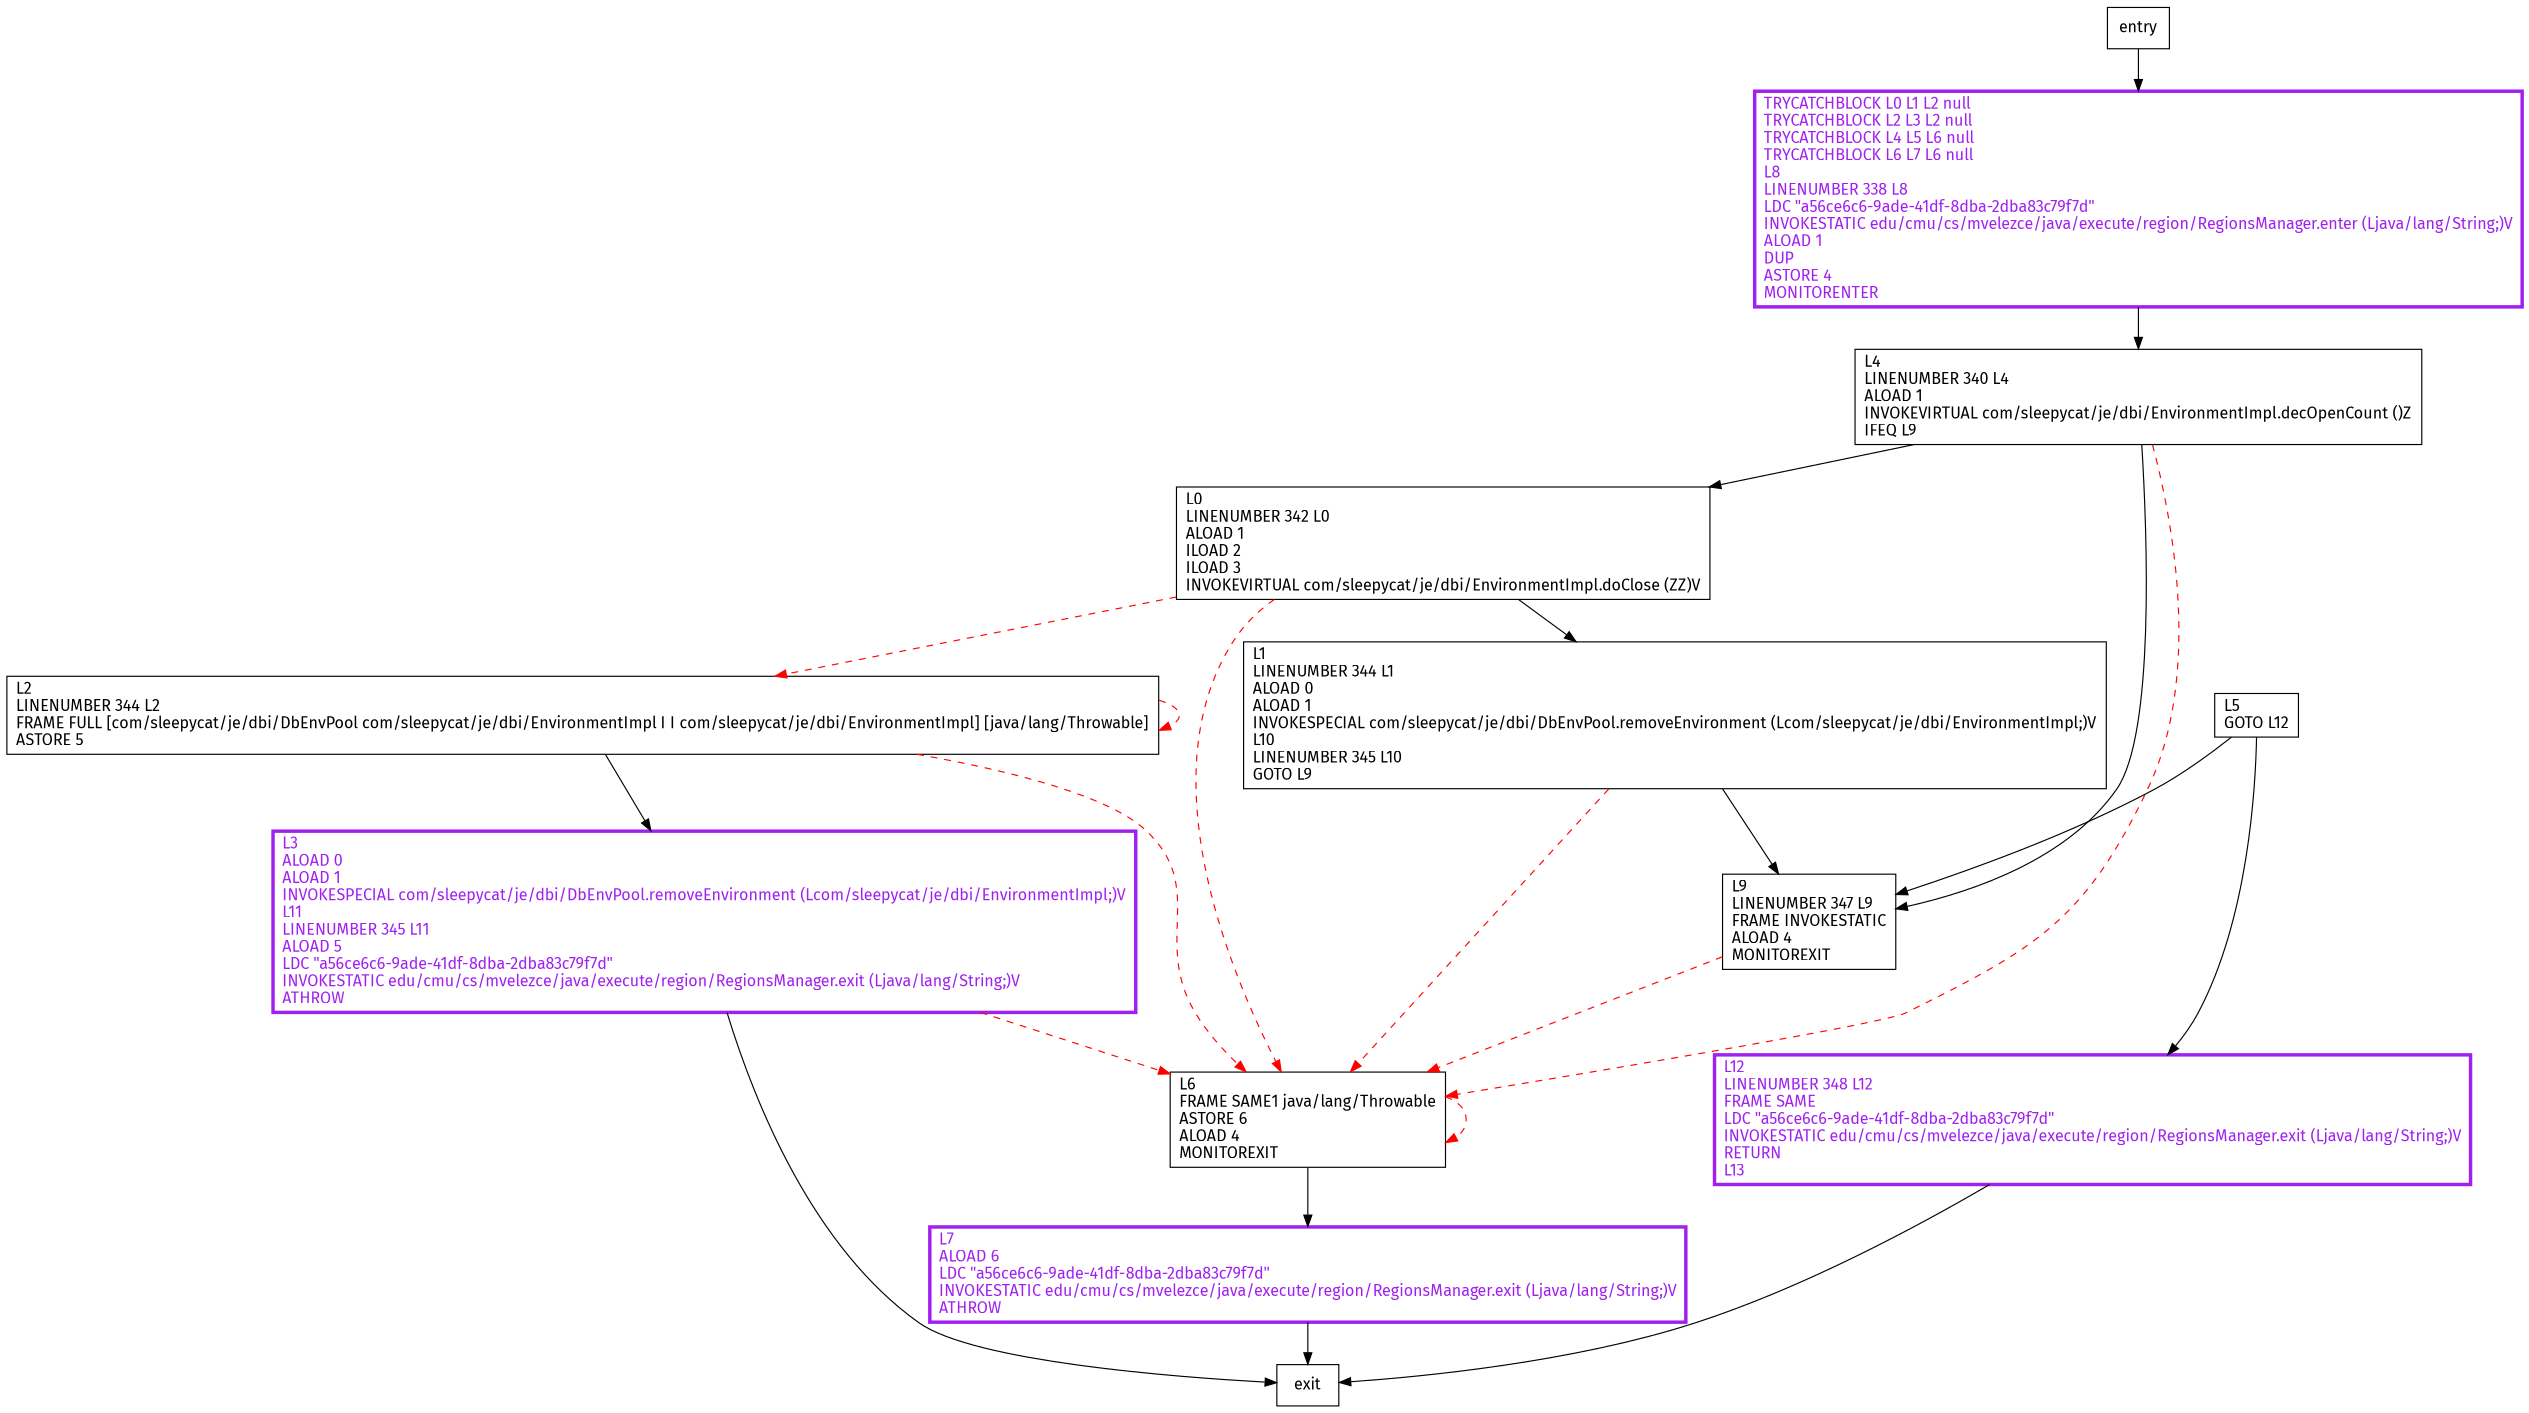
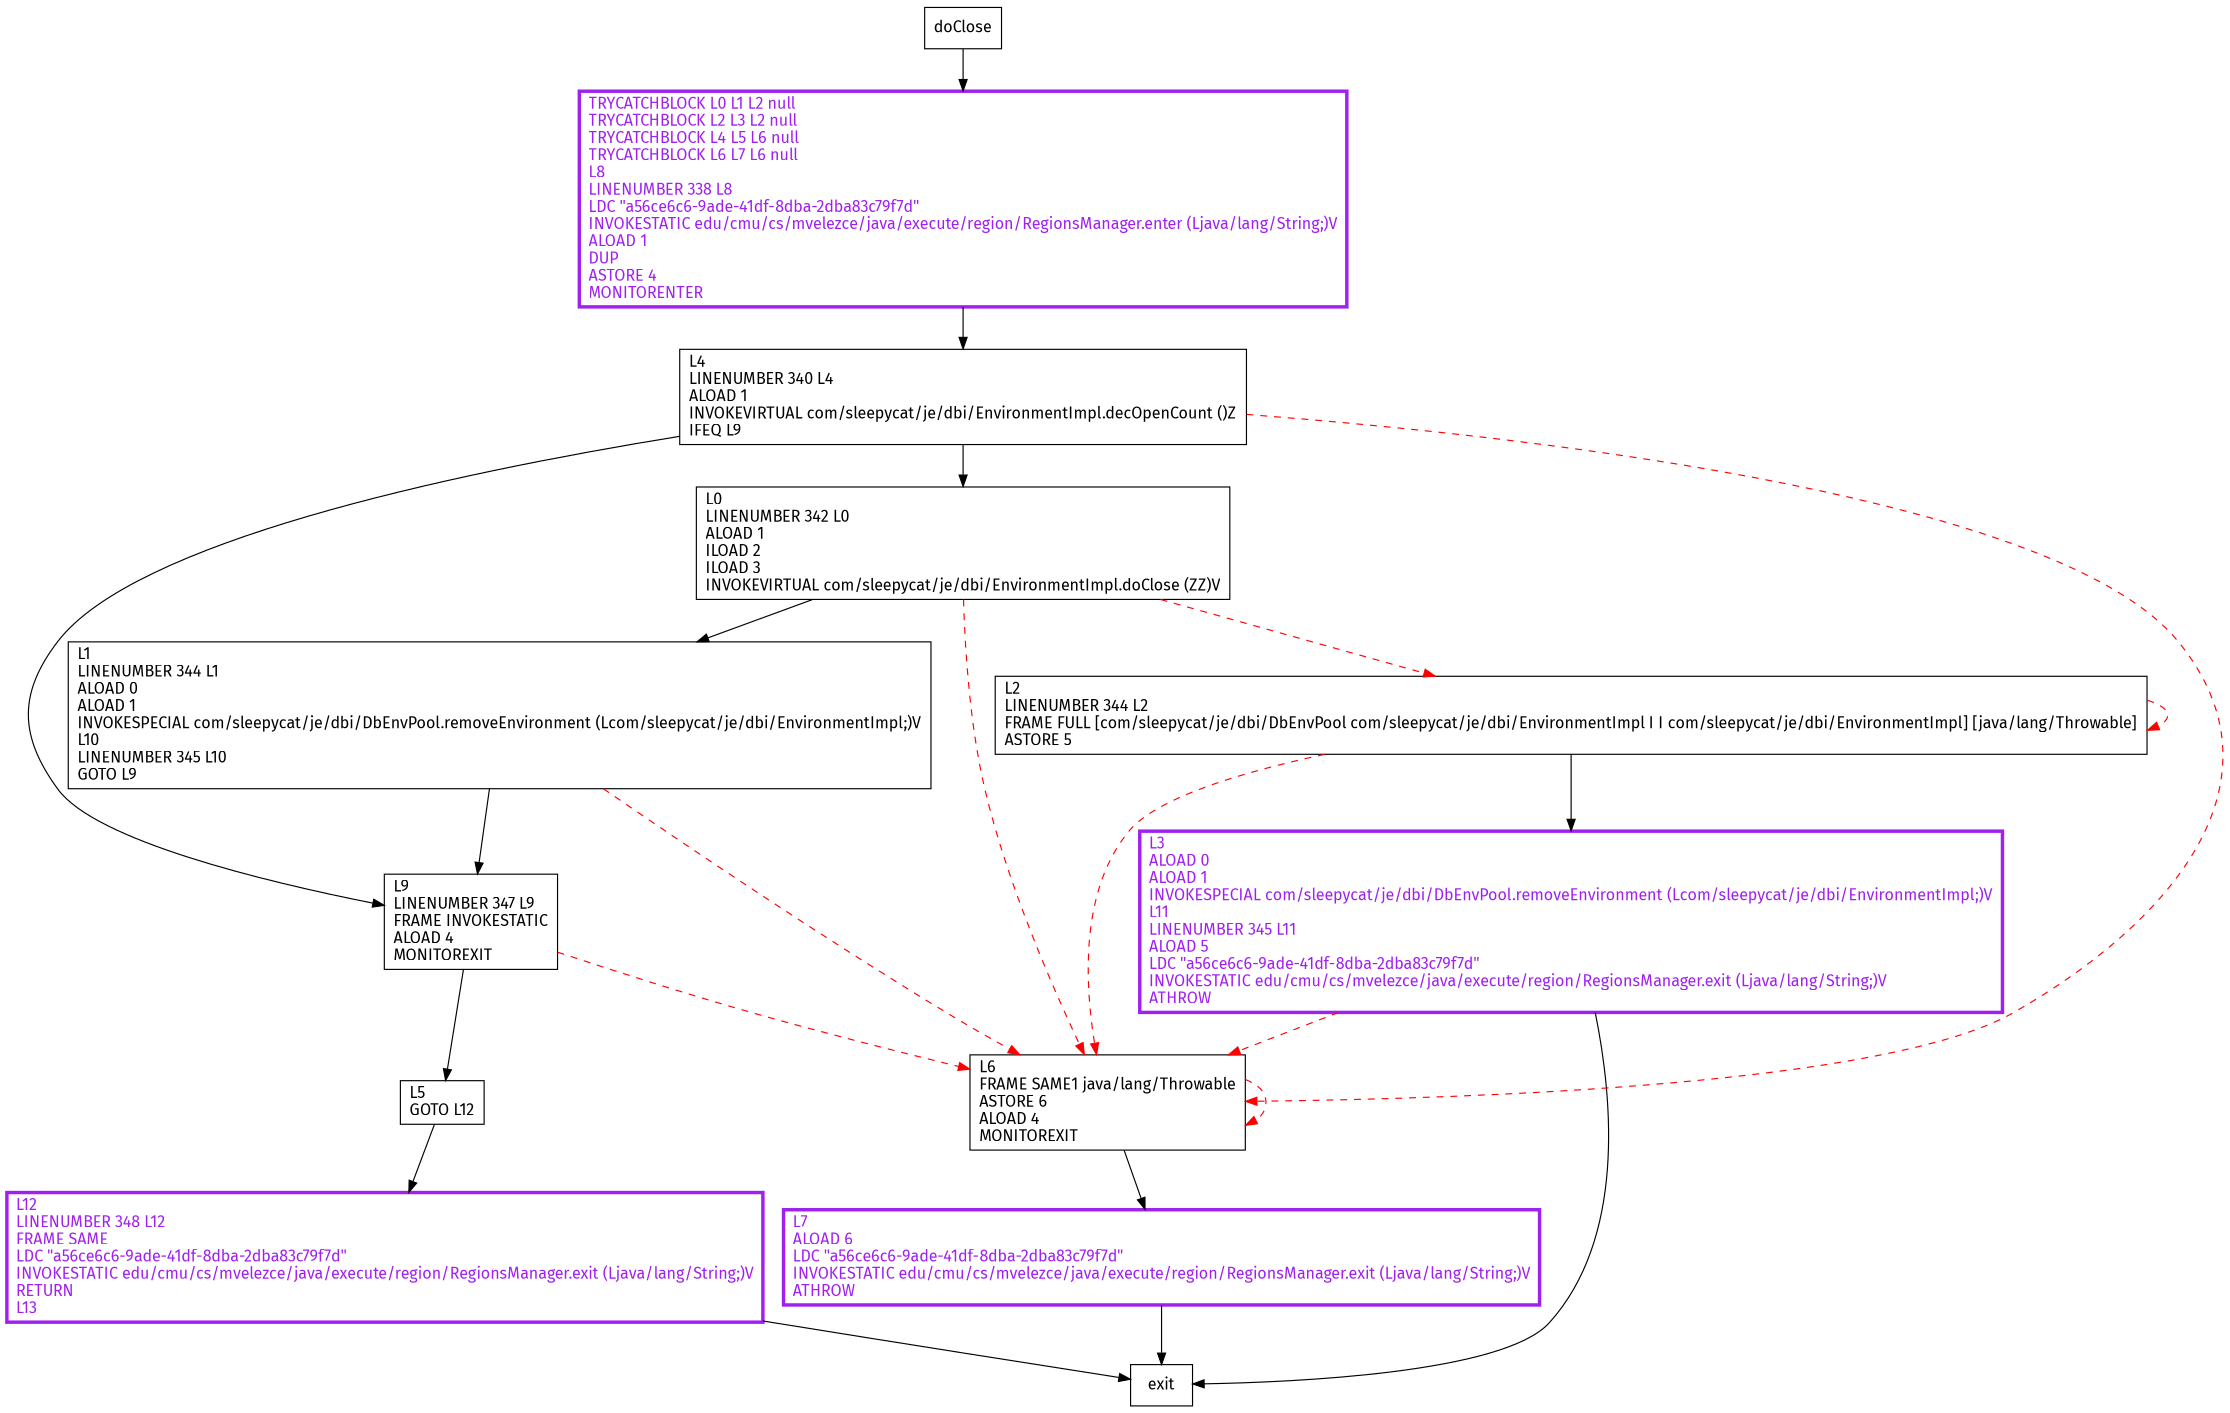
(2138, 28) -> (963, 28)
(2059, 834) -> (455, 1019)
